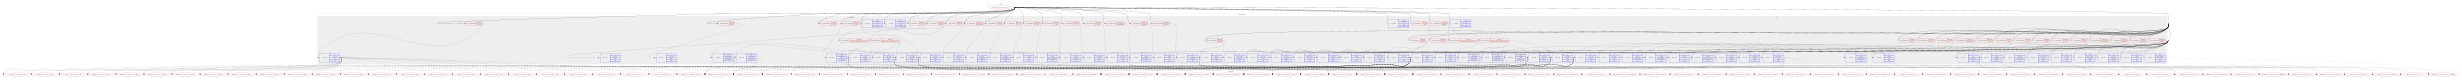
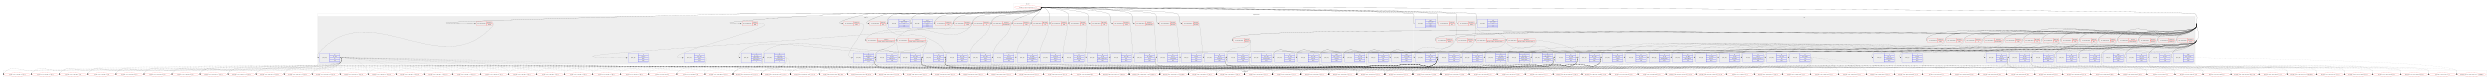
none -> (101, 75)
